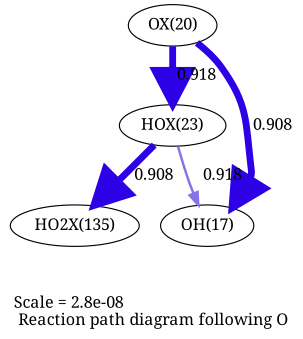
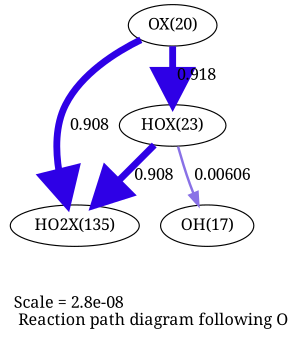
(241, 104) -> (74, 91)
(220, 176) -> (220, 176)
